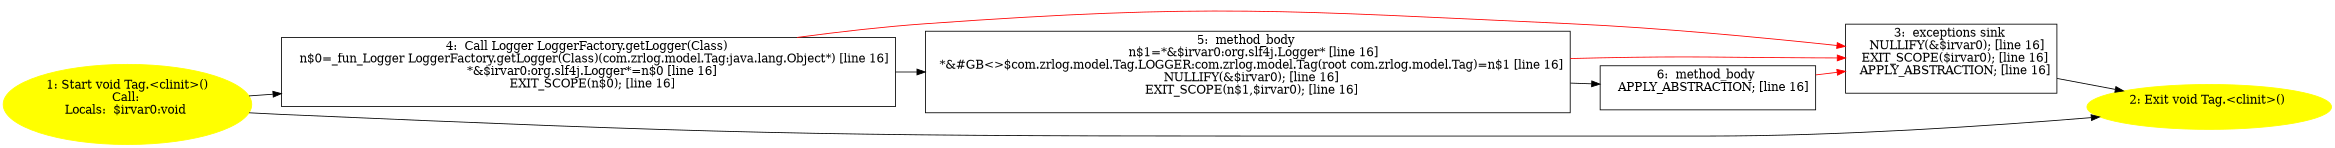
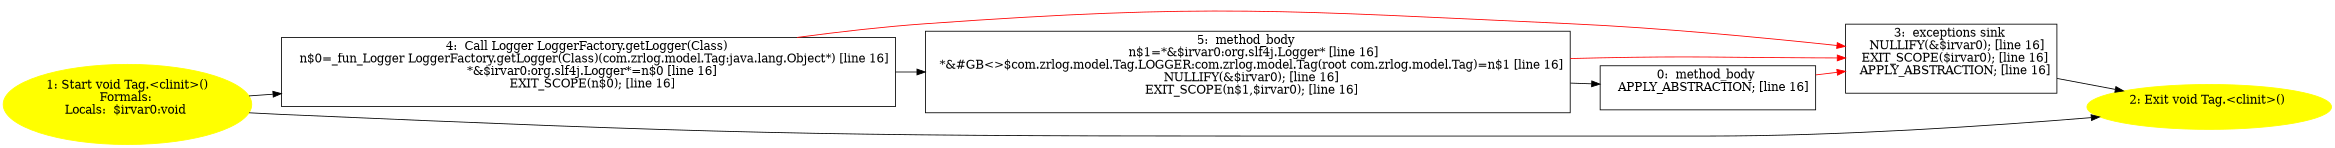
(1708, 88) -> (1708, 88)
(127, 104) -> (127, 104)
